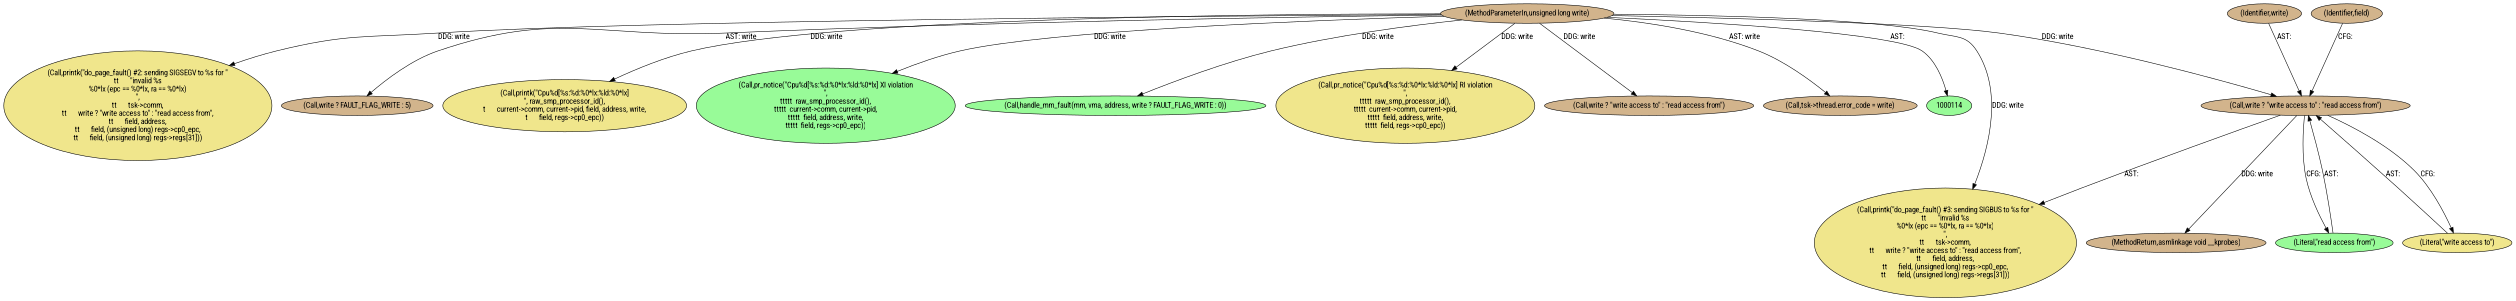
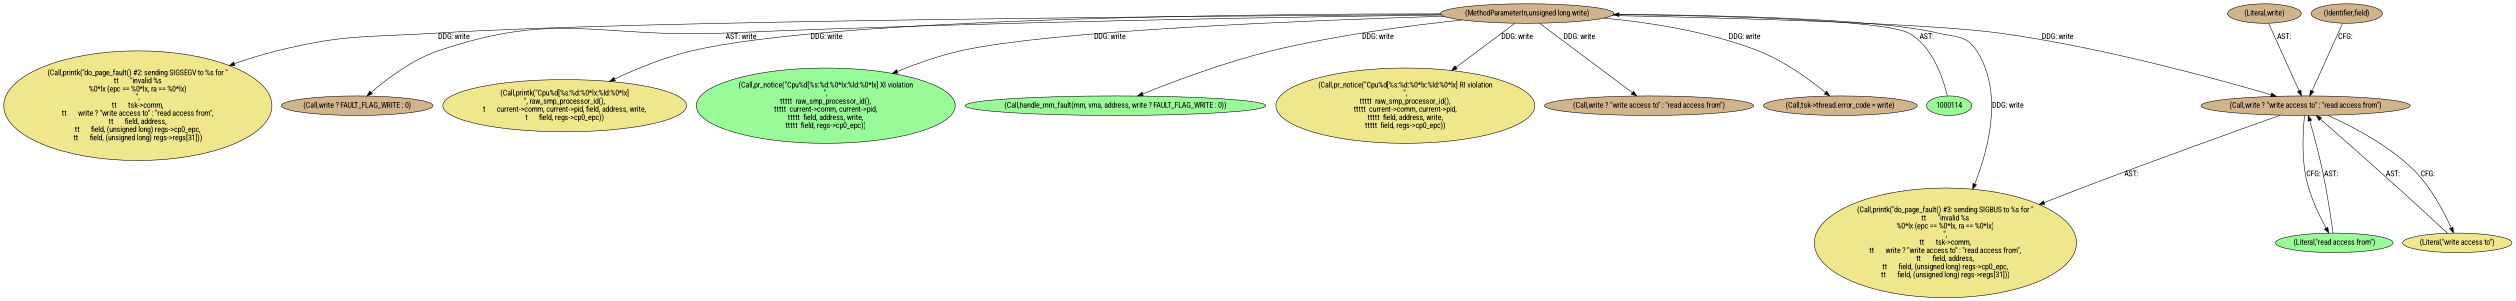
(2264, 14) -> (2264, 14)
(1789, 29) -> (1802, 20)
(1745, 37) -> (1745, 37)
(357, 106) -> (357, 106)
(2176, 243) -> none
